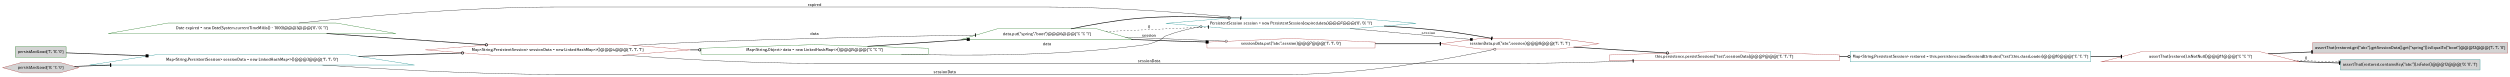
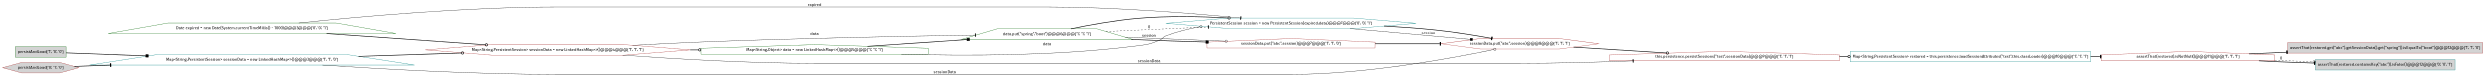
(2201, 57) -> (2188, 57)
